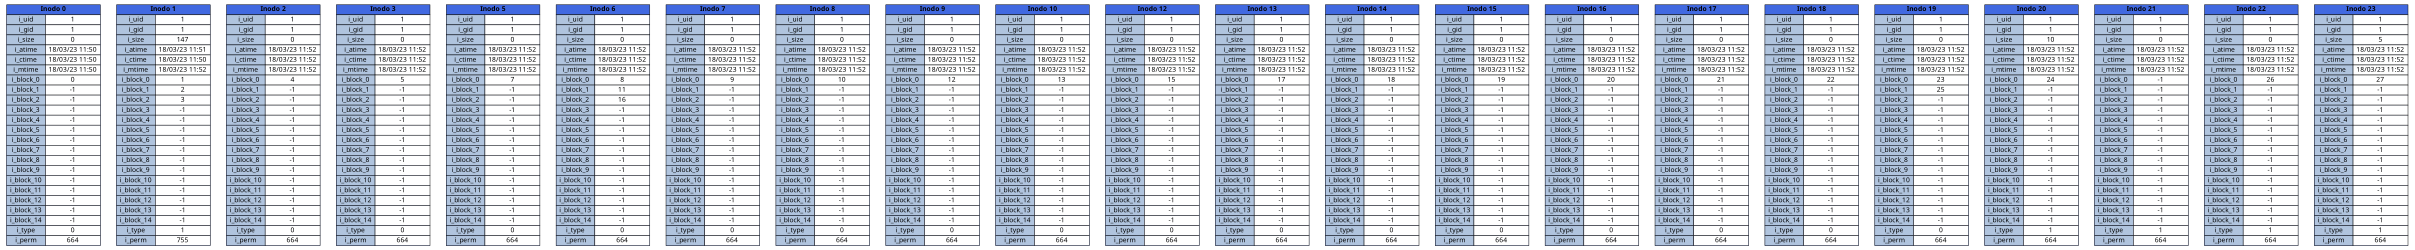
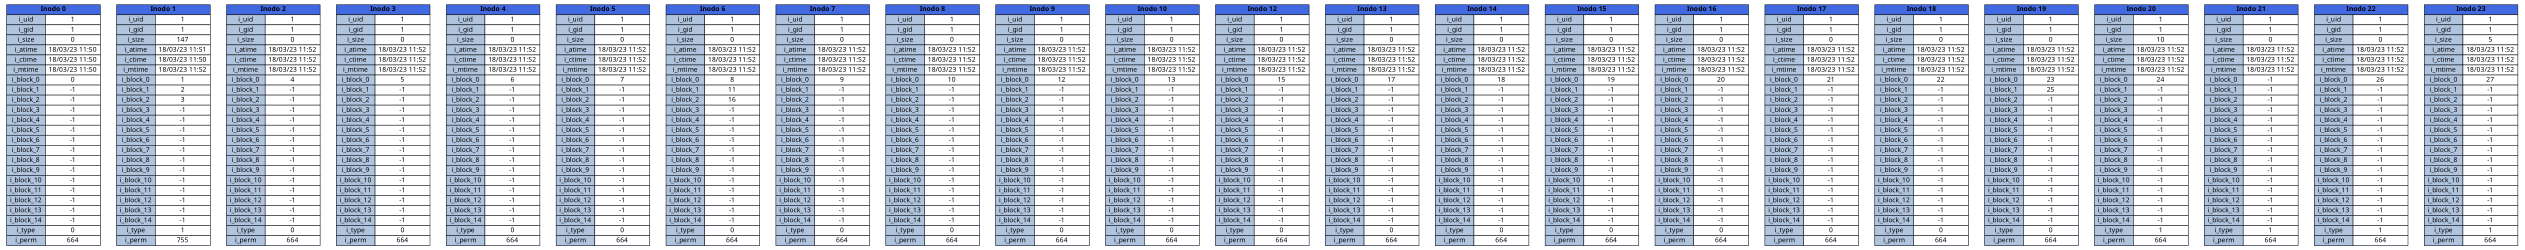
none -> (493, 125)
